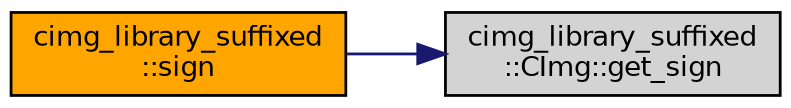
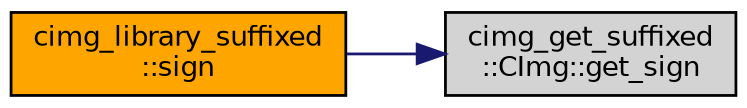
(613, 54) -> (591, 54)
